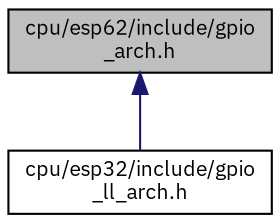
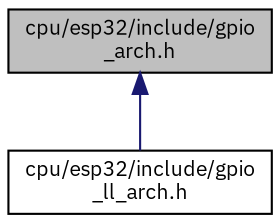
(140, 41) -> (140, 41)
